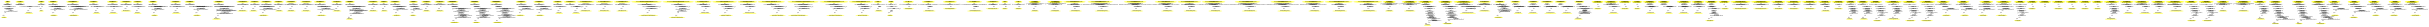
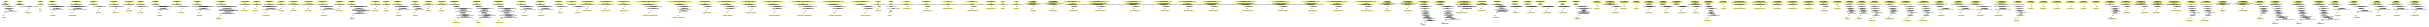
(1838, 4) -> (1837, 4)
none -> (2043, 9)
